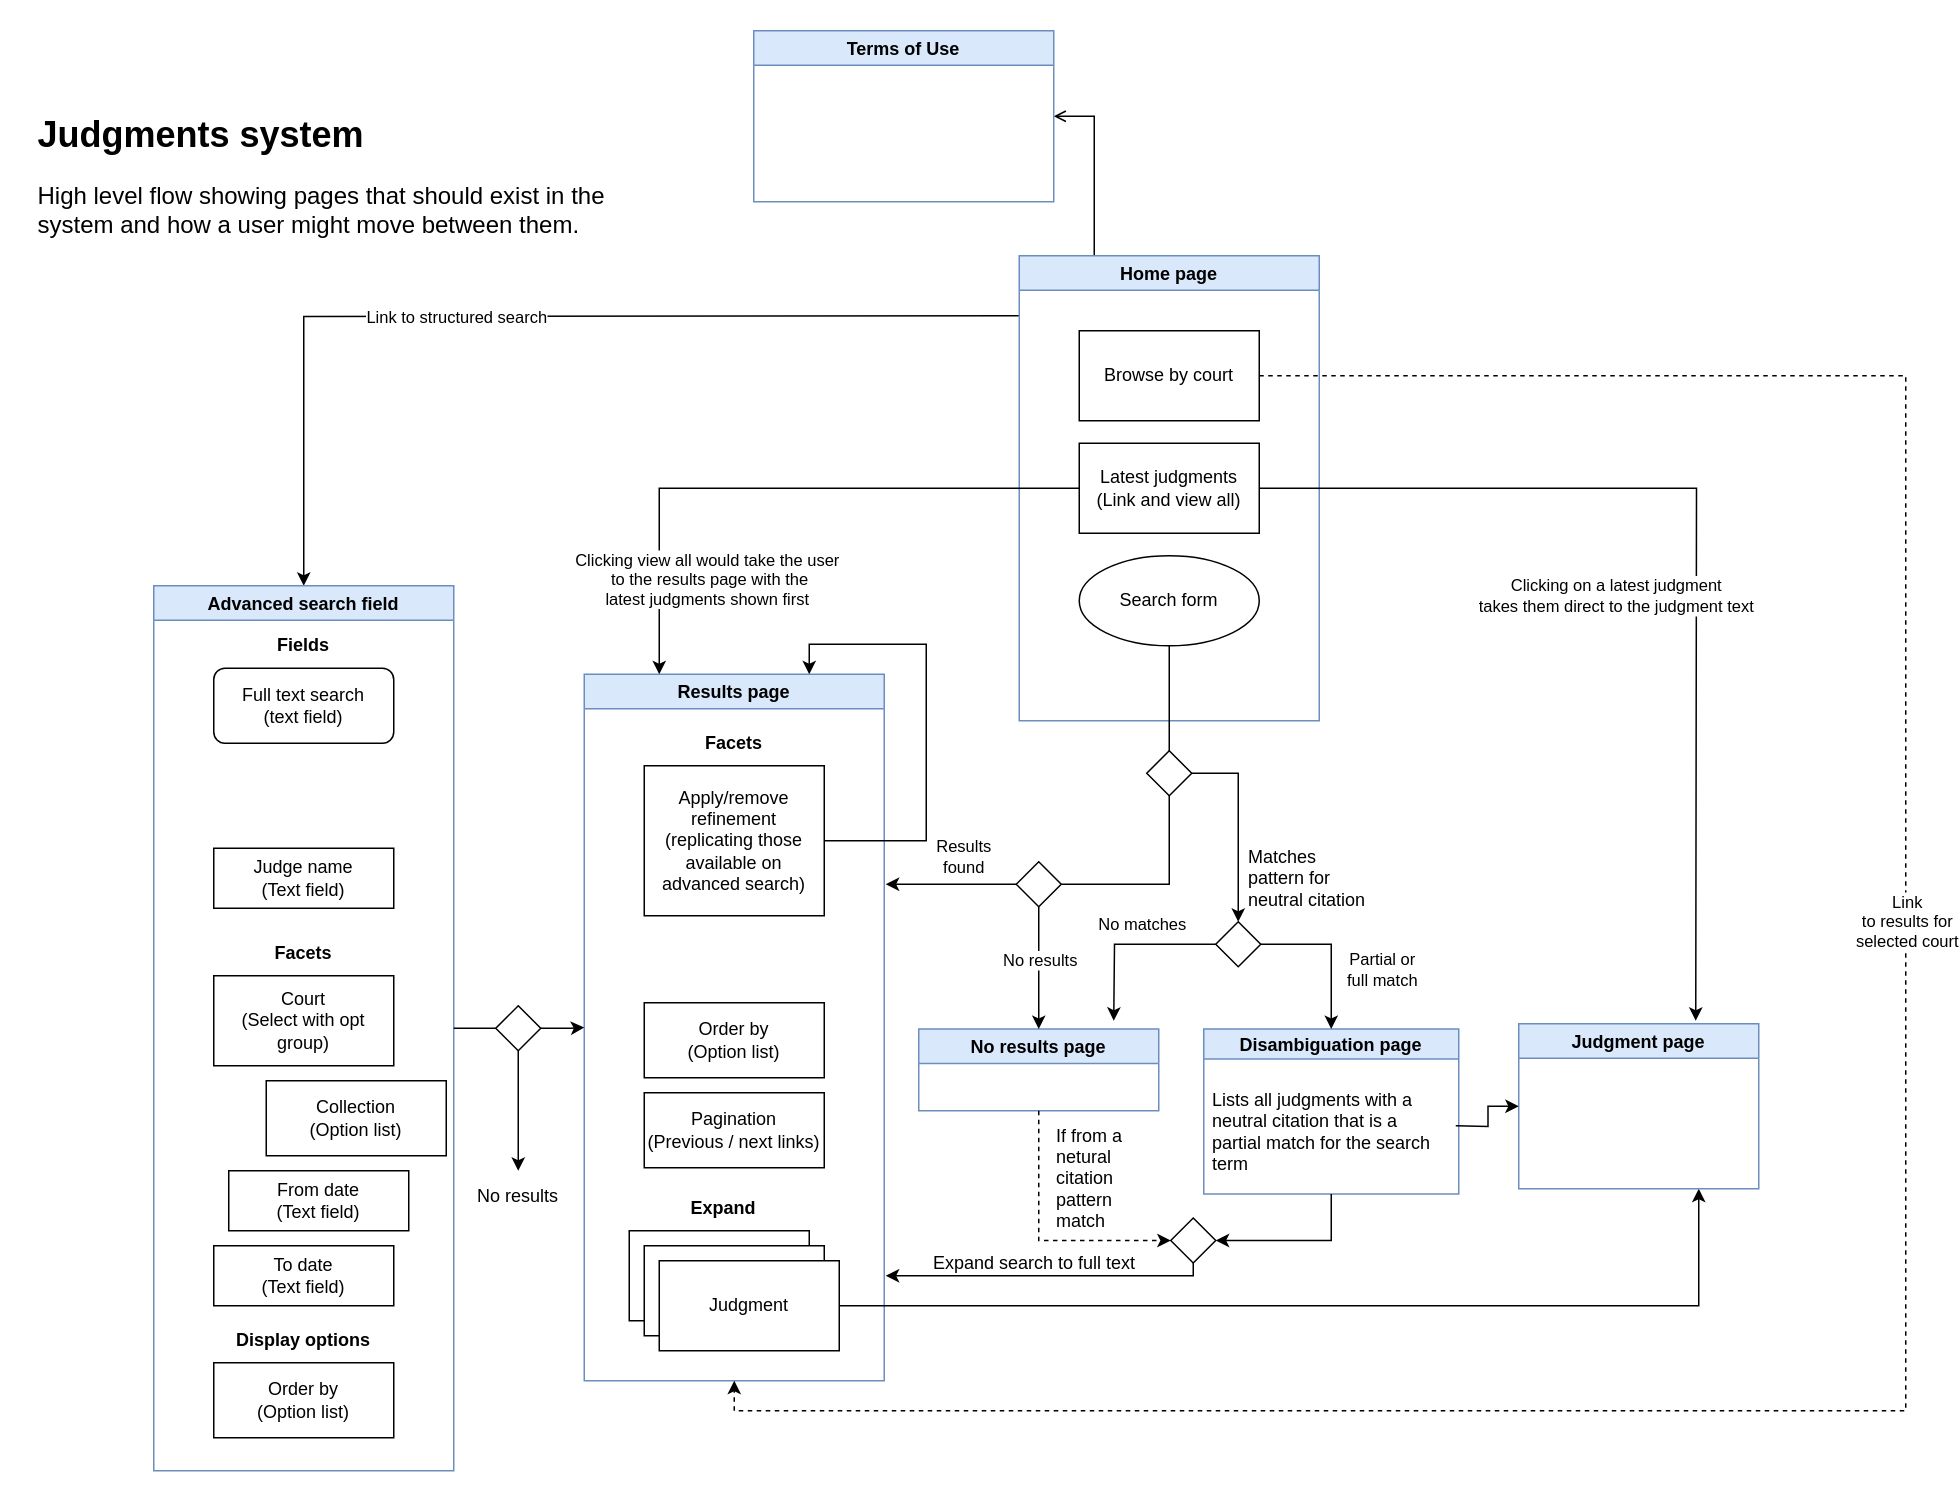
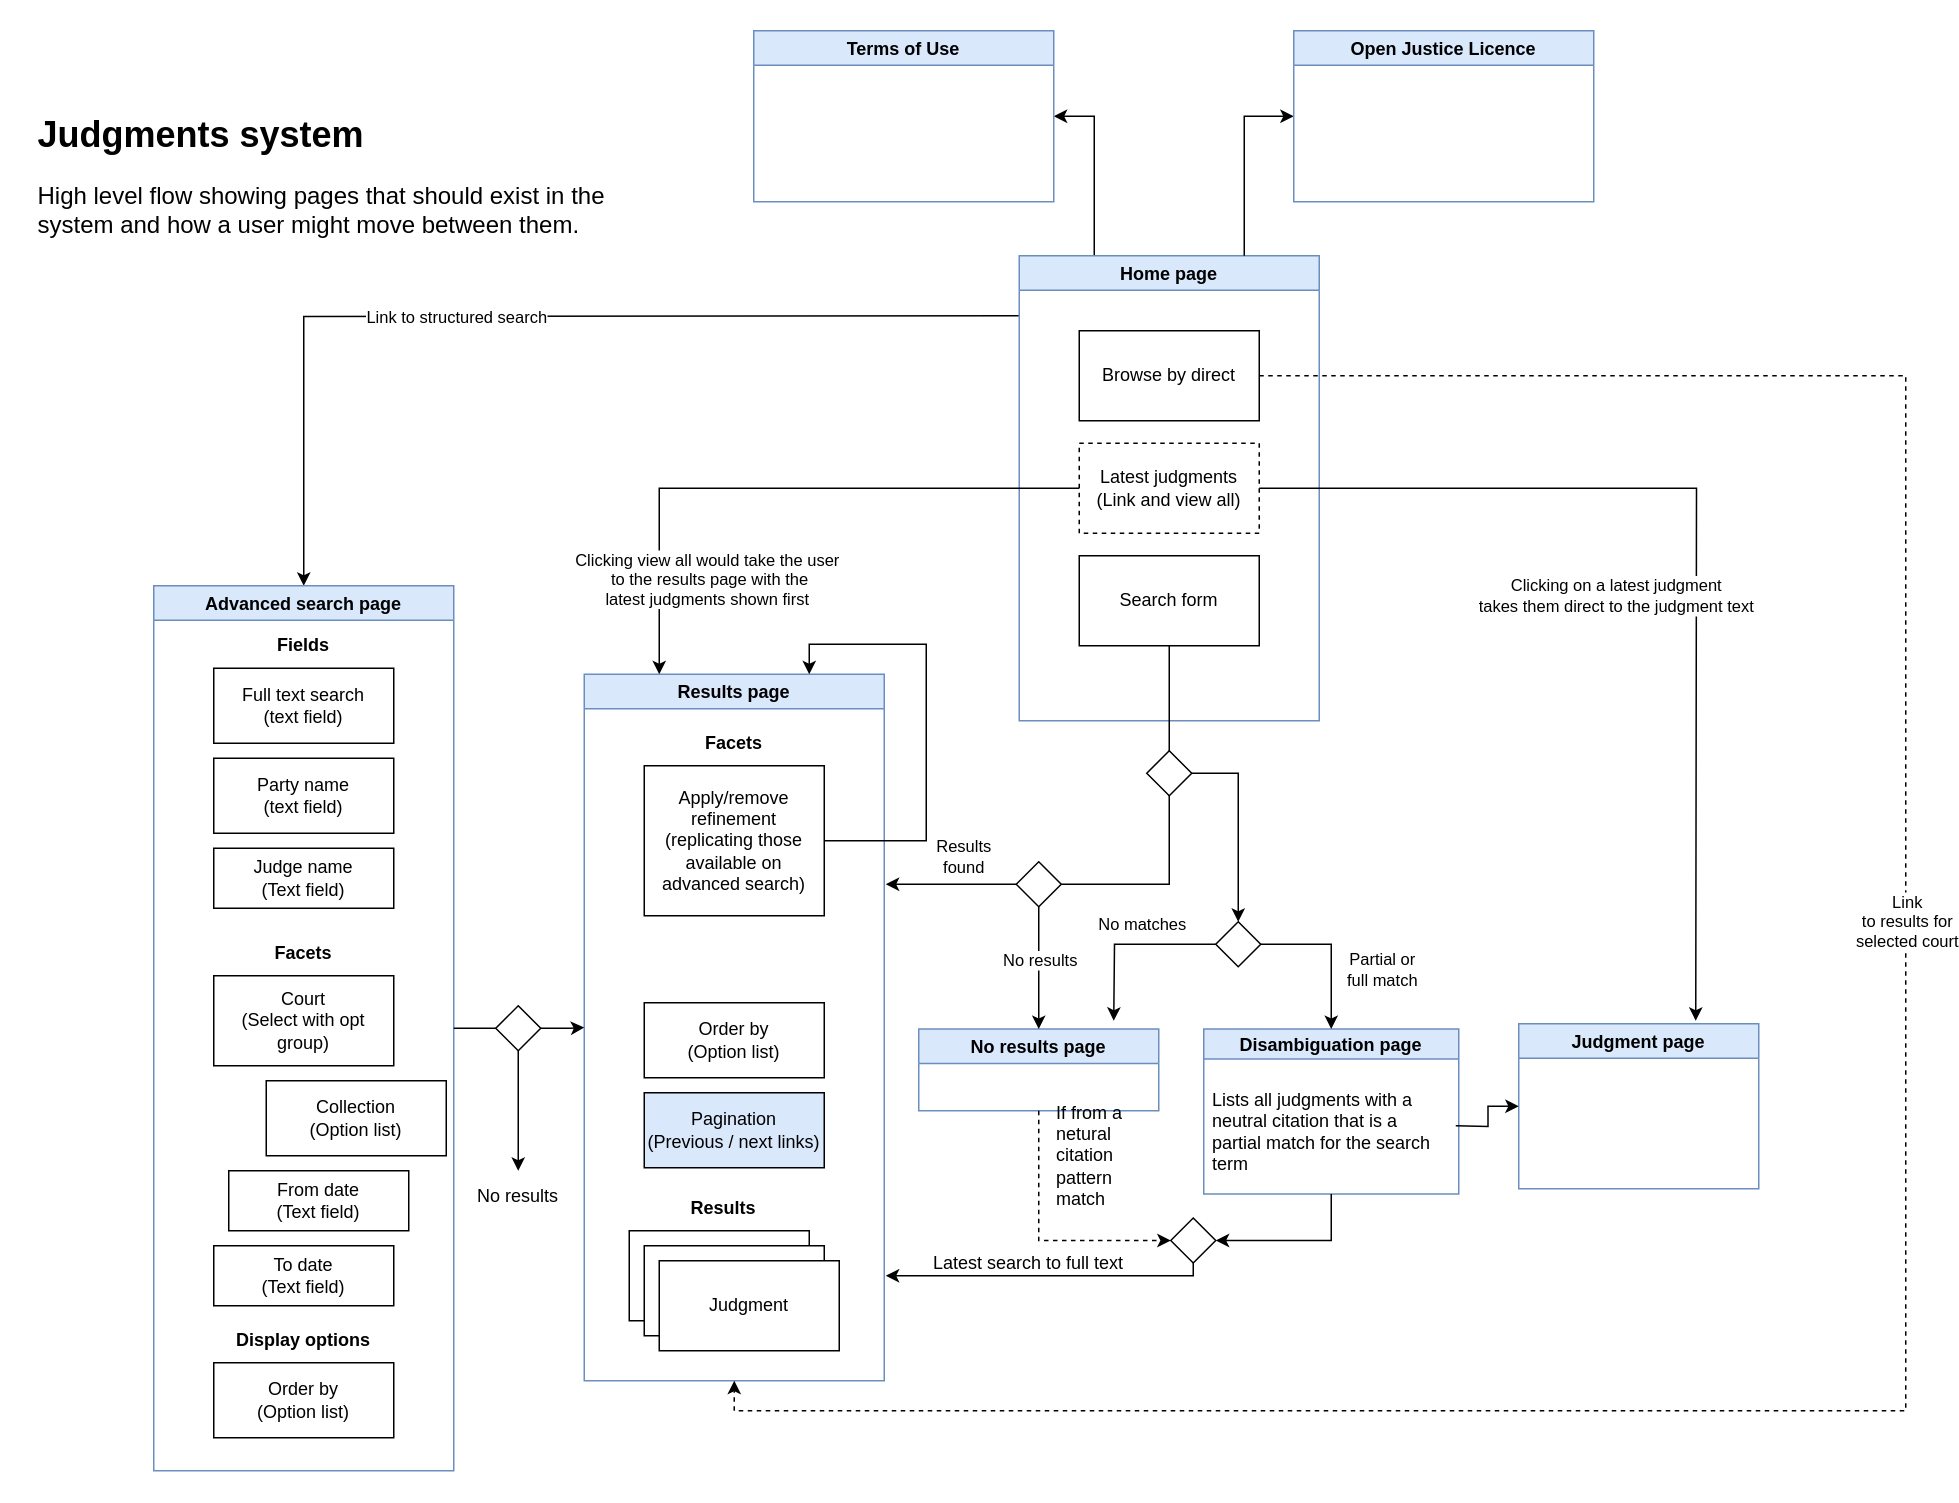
(1062, 116) -> (1065, 116)
none -> (1444, 116)
none -> (1244, 166)
(1169, 376) -> (1169, 376)
(1169, 488) -> (1169, 488)
(1169, 601) -> (1169, 601)
(303, 604) -> (303, 604)
(304, 706) -> (304, 706)
none -> (304, 796)
(1403, 878) -> none
(734, 1130) -> (734, 1130)
(1096, 1178) -> (1096, 1156)
(724, 1208) -> (724, 1208)
(1035, 1264) -> (1035, 1264)
(1323, 1306) -> none
